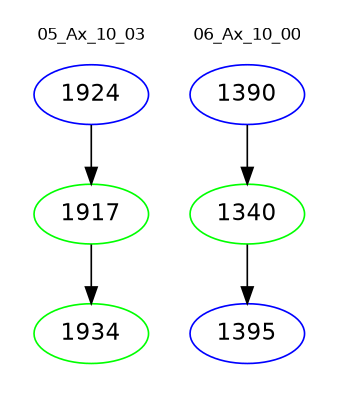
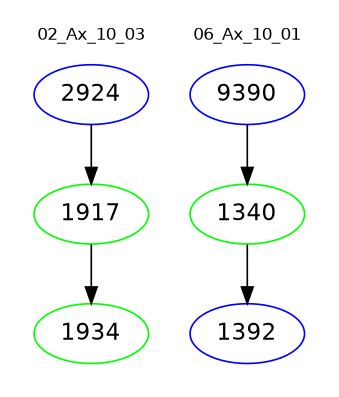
(91, 36) -> (91, 36)
(247, 36) -> (247, 36)
(91, 95) -> (91, 95)
(247, 95) -> (247, 95)
(247, 334) -> (247, 334)
